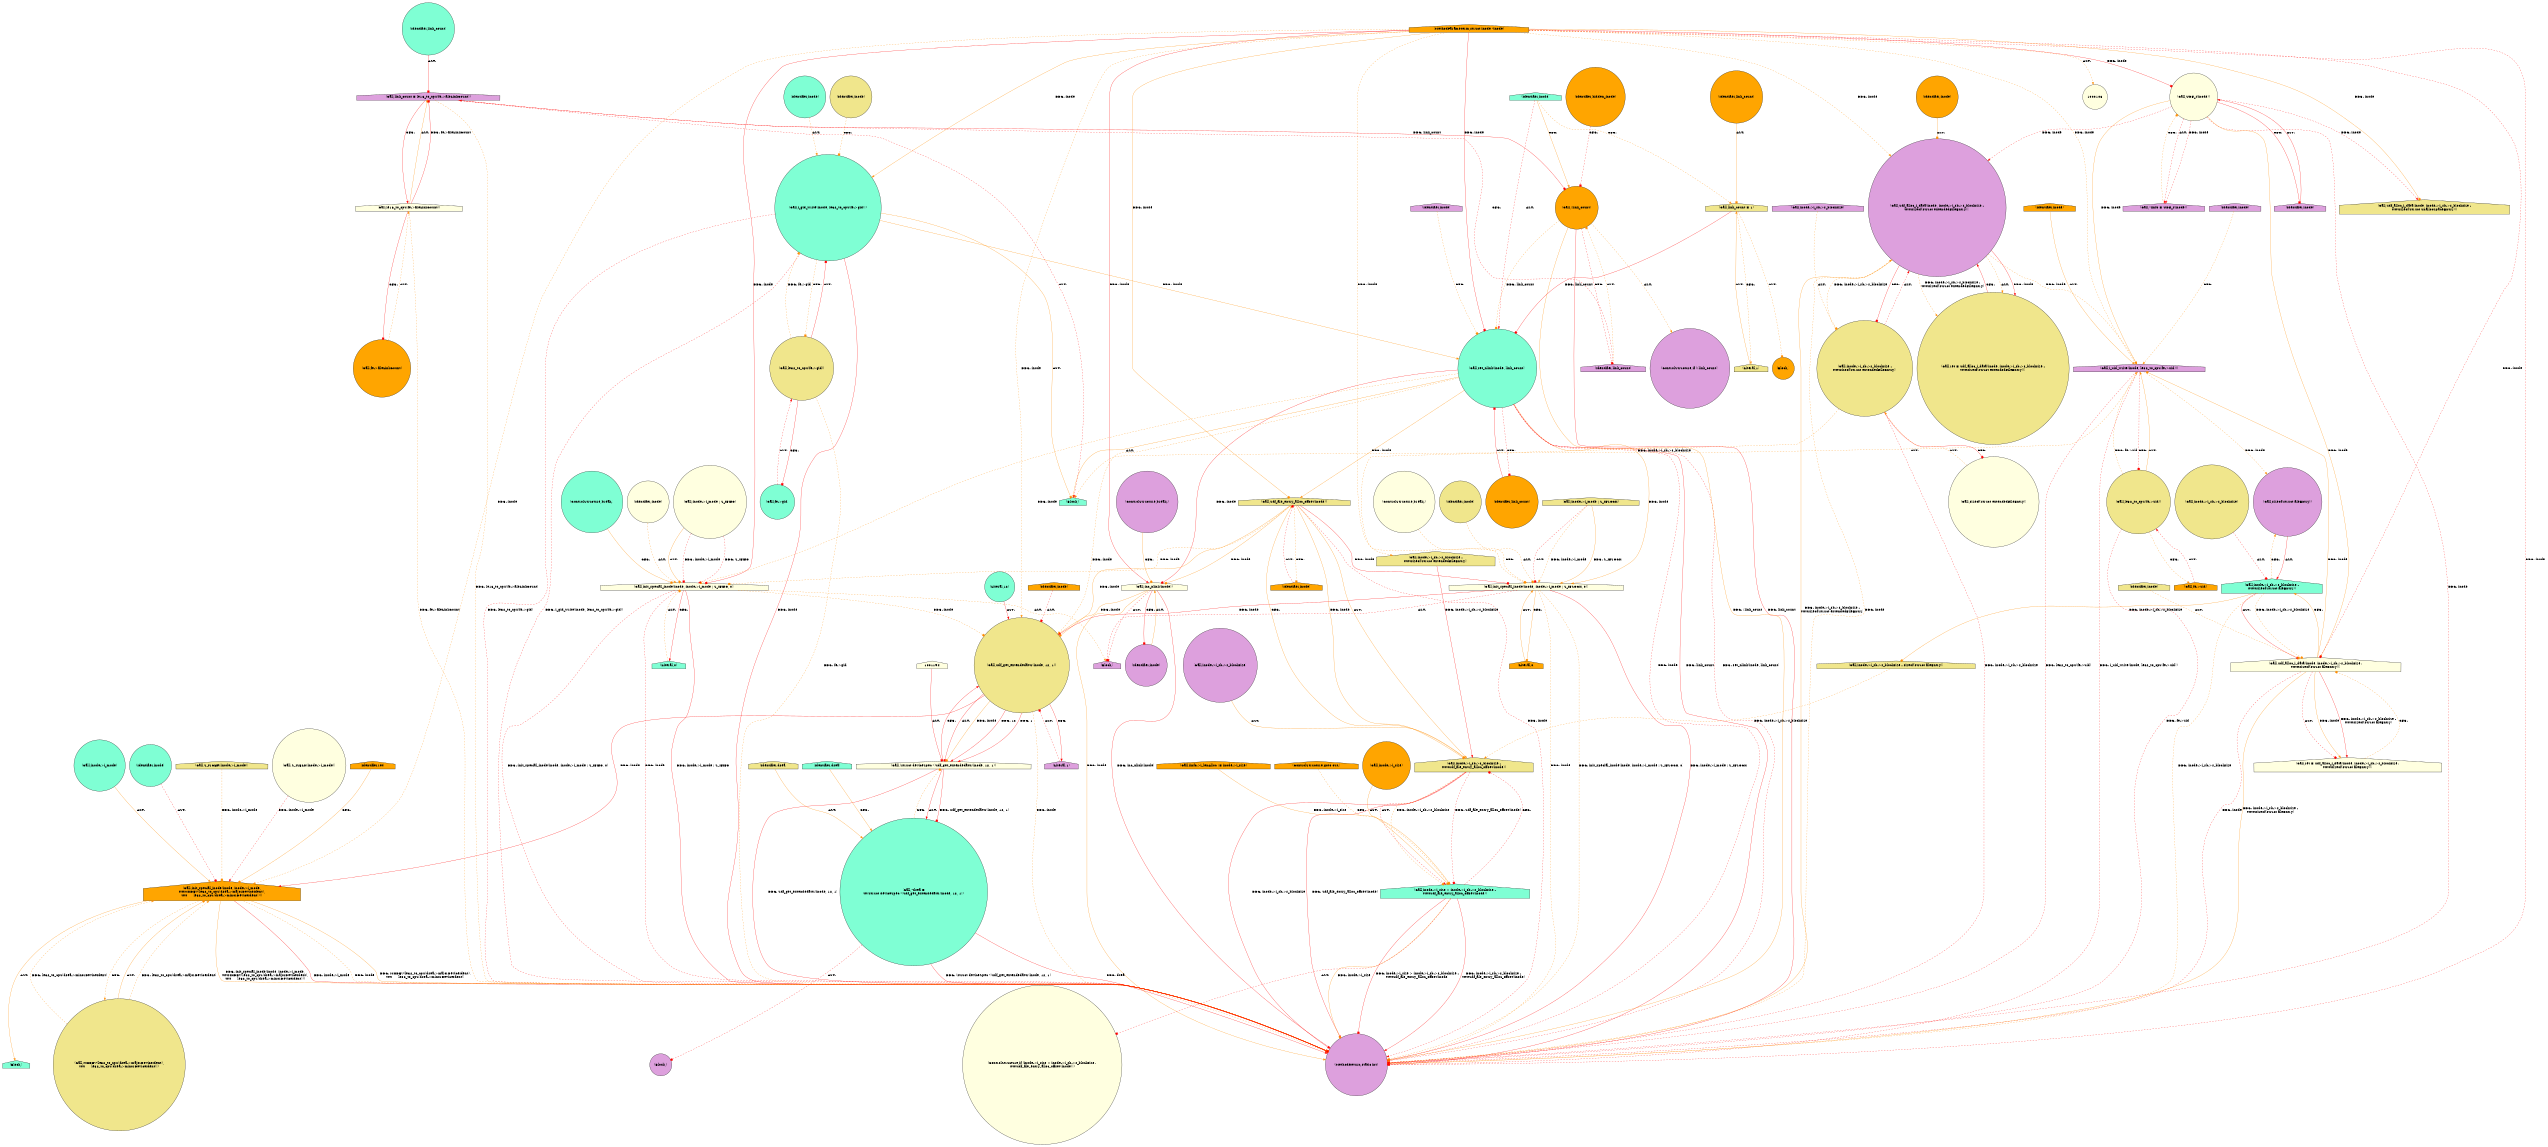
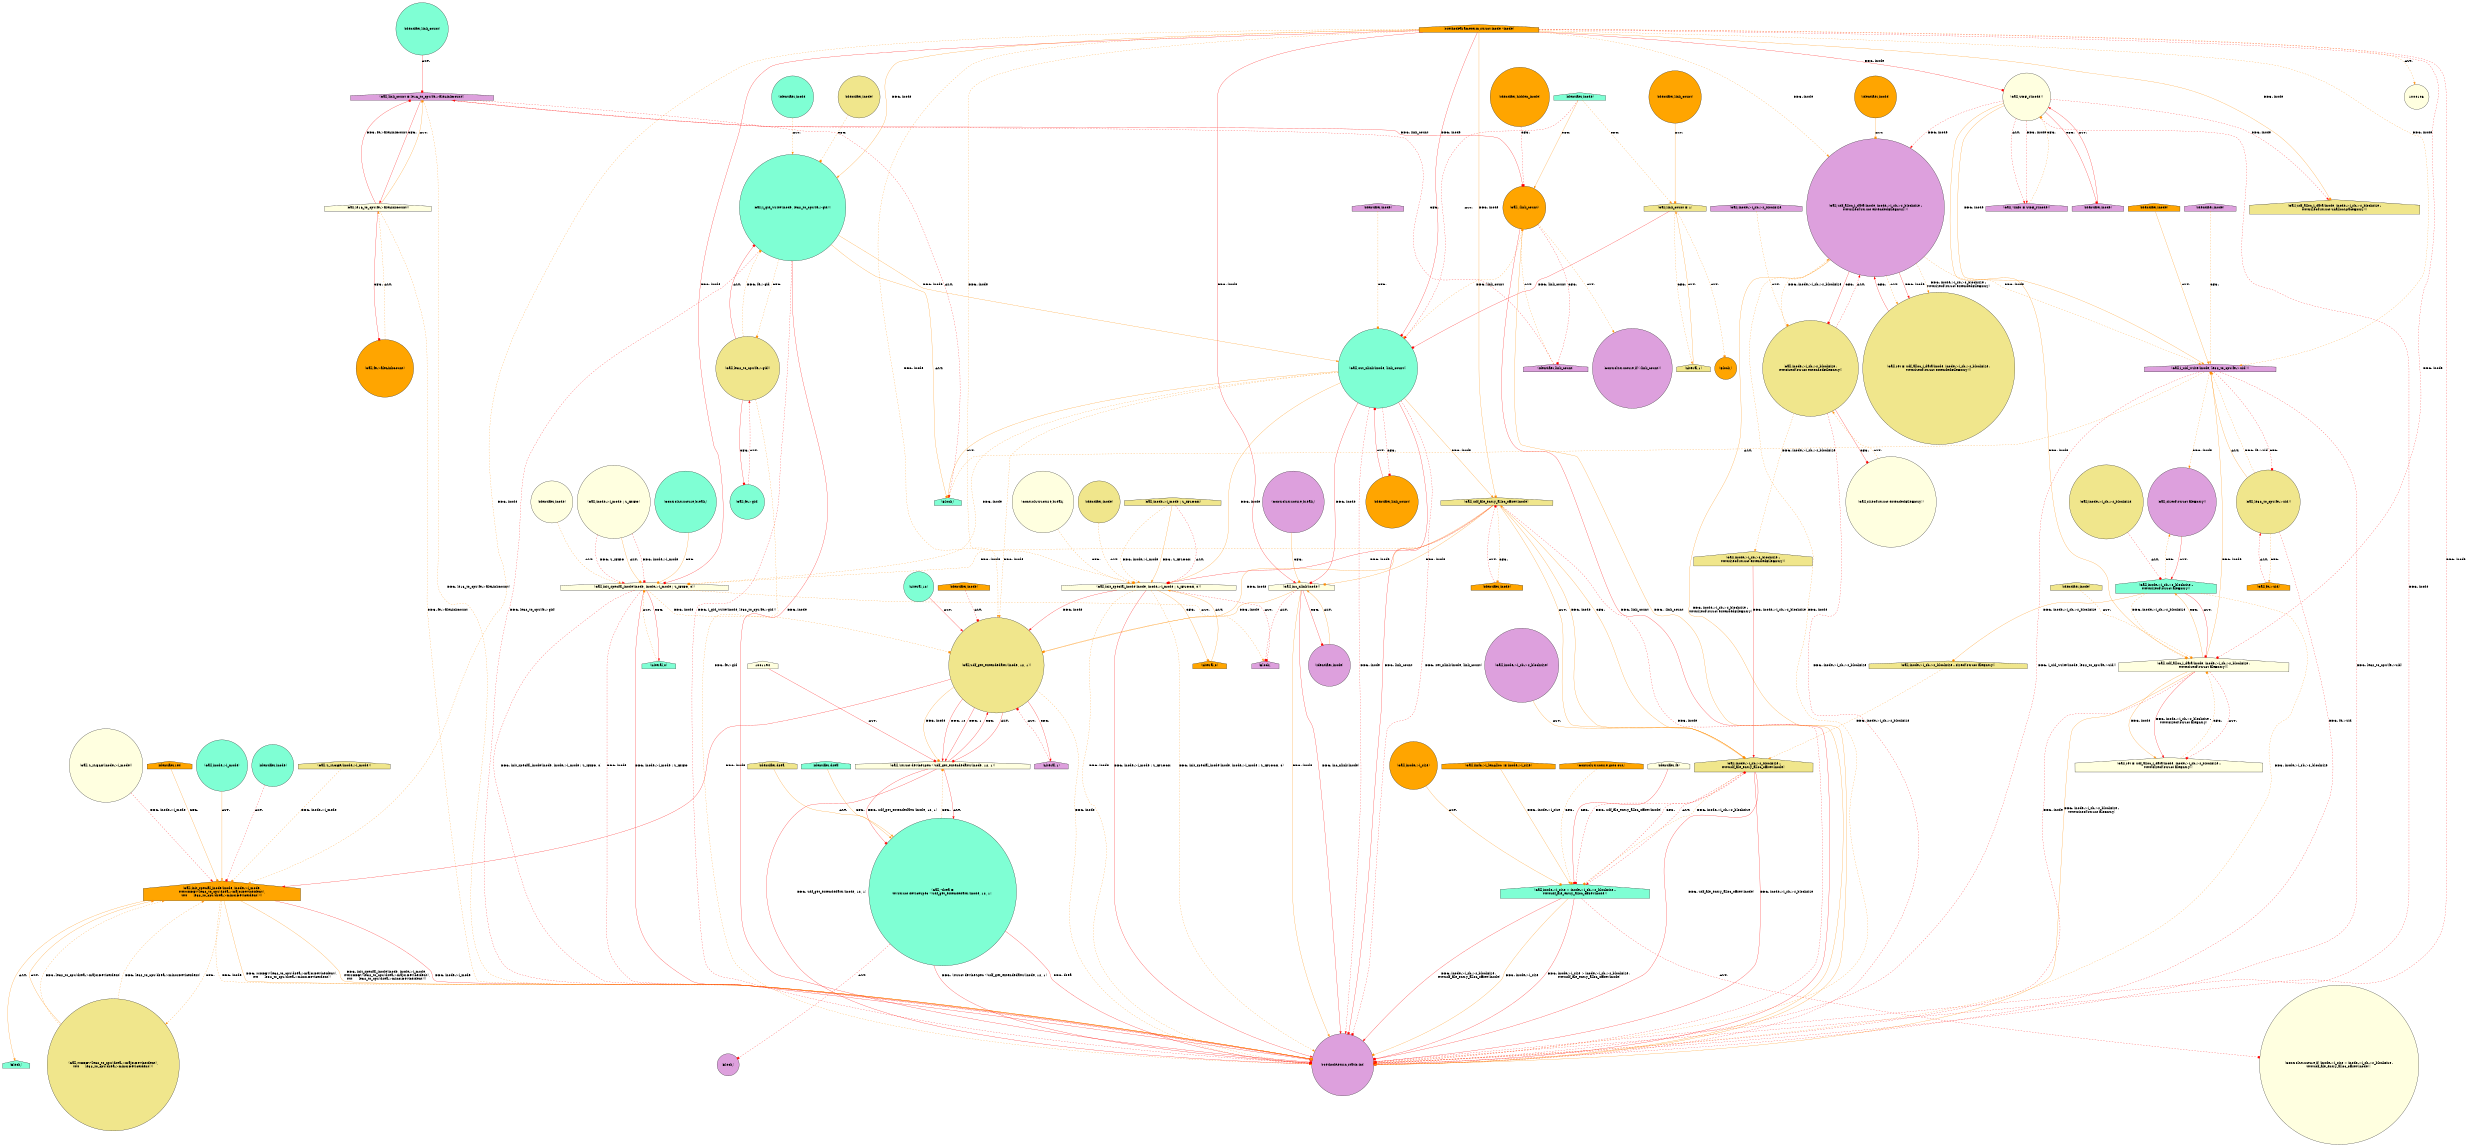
(1497, 368) -> (1378, 368)
none -> (1669, 766)
